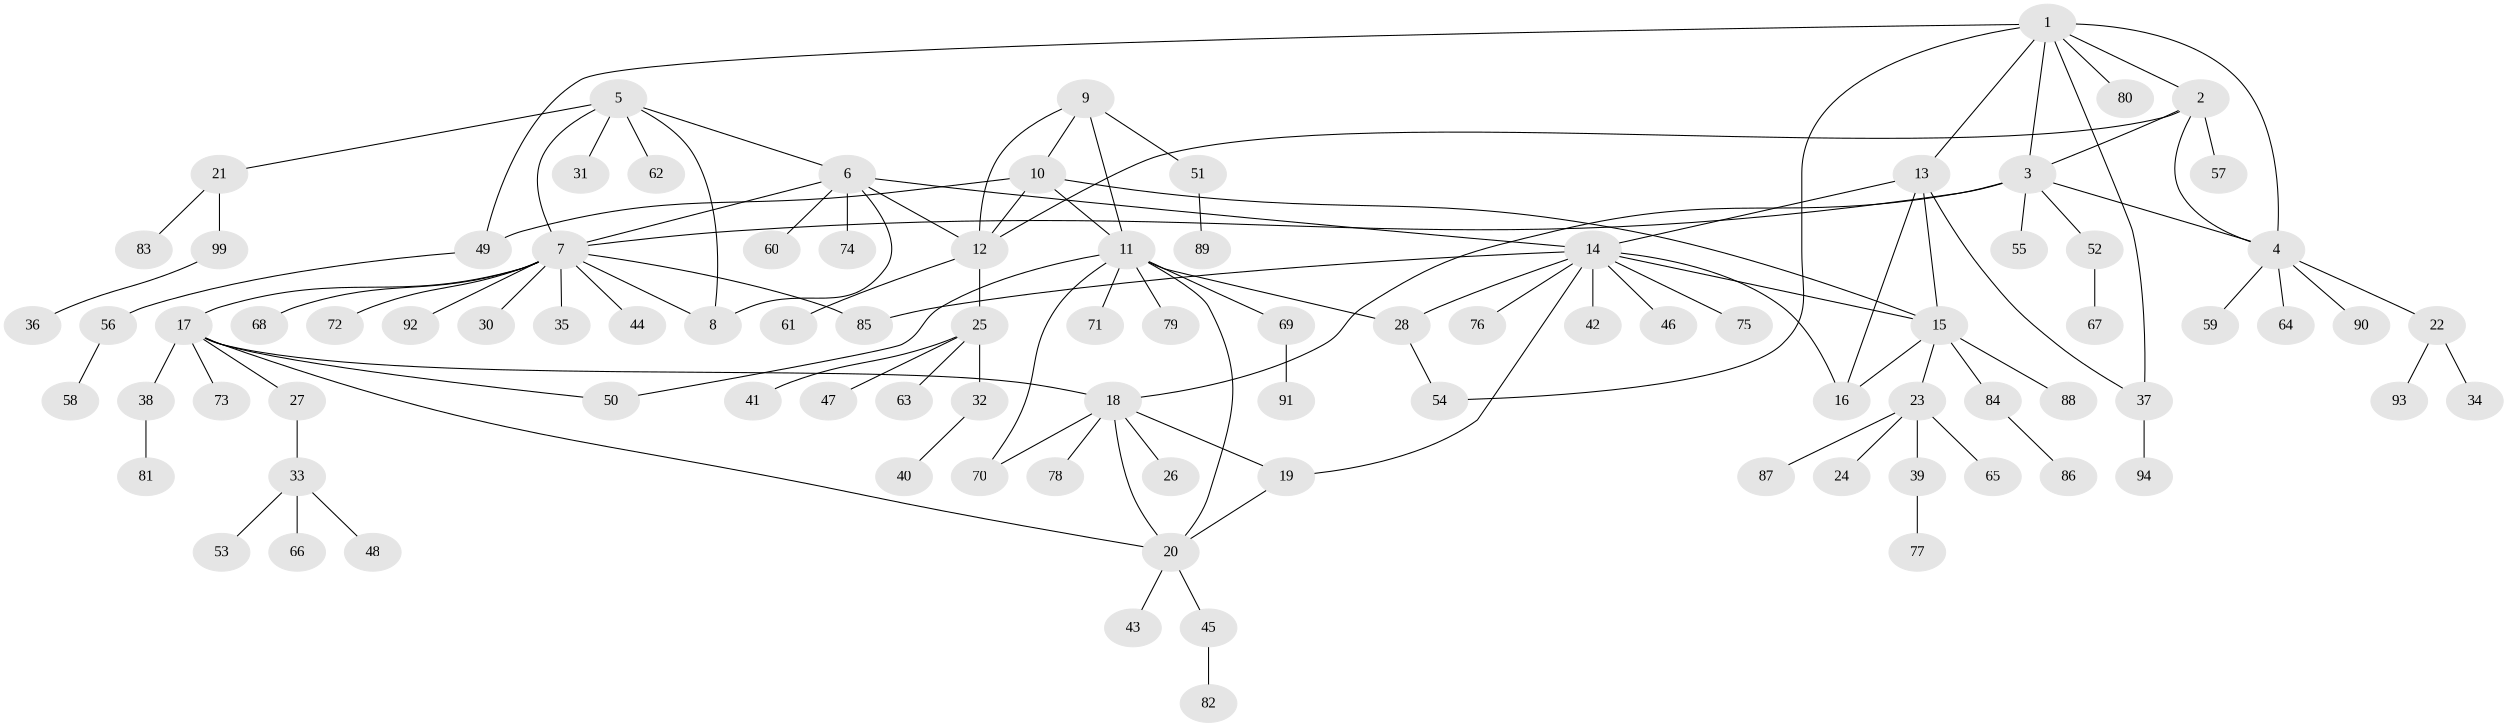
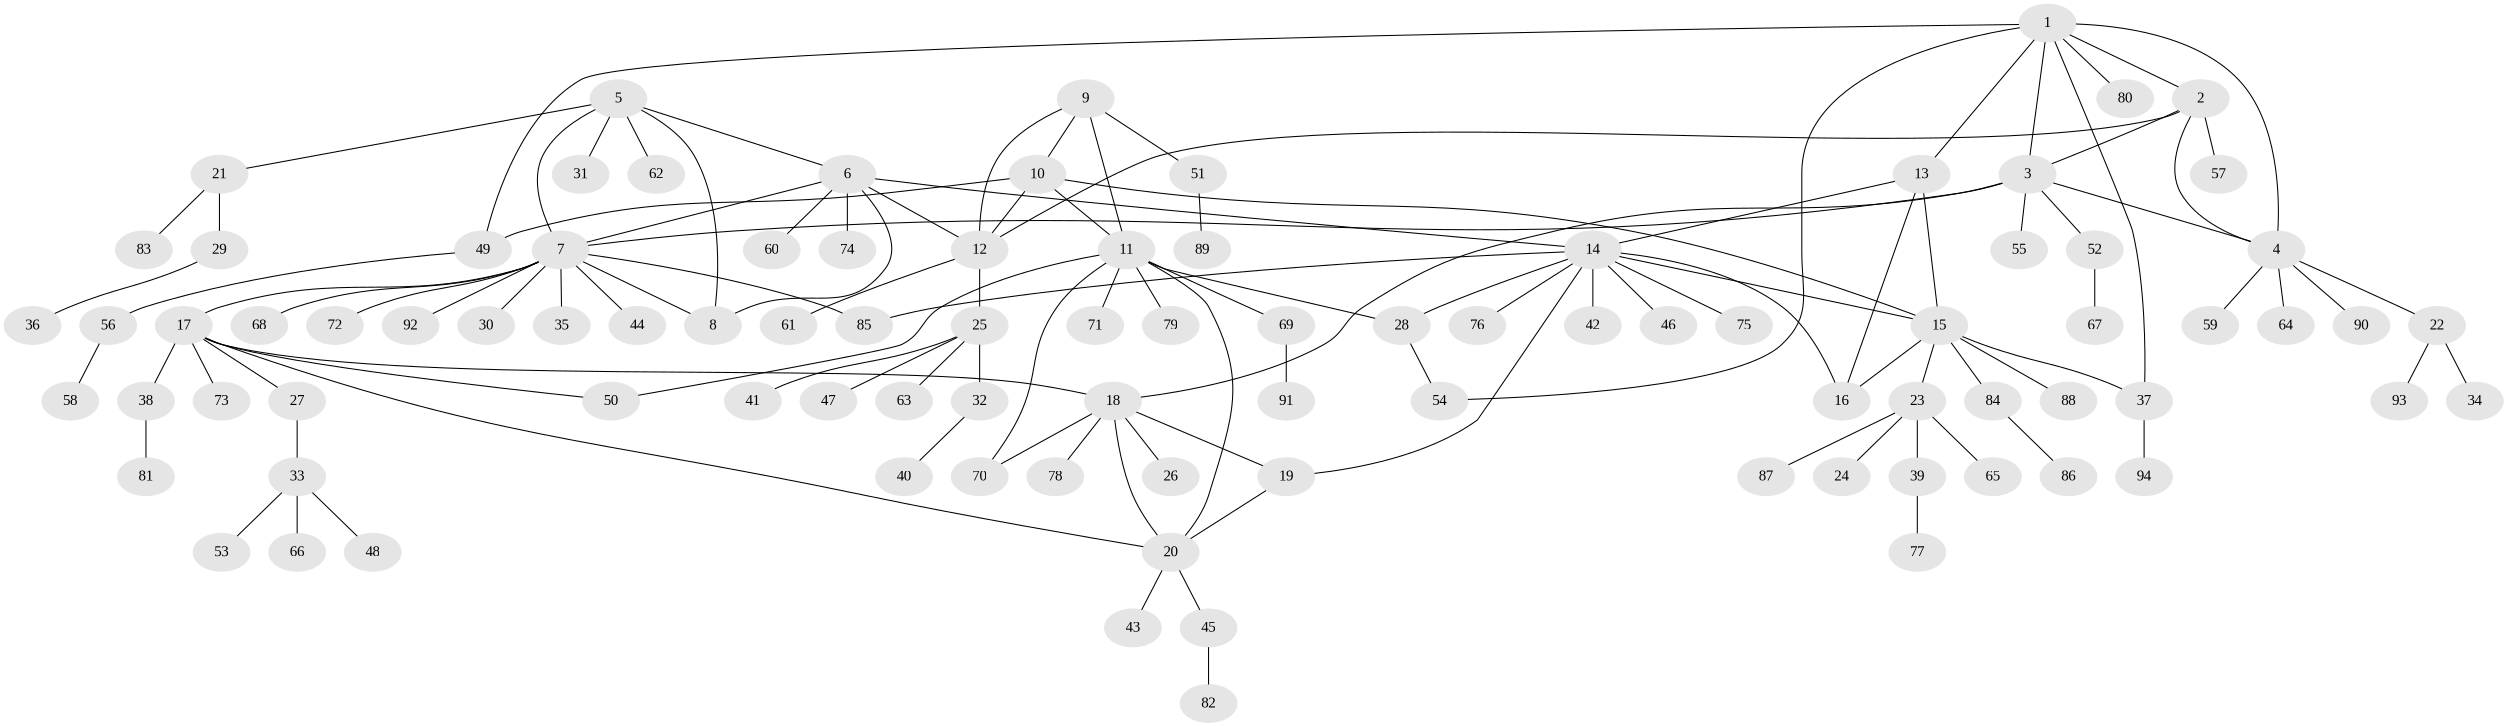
(219, 250) -> (219, 250)
(2012, 305) -> (2042, 362)
